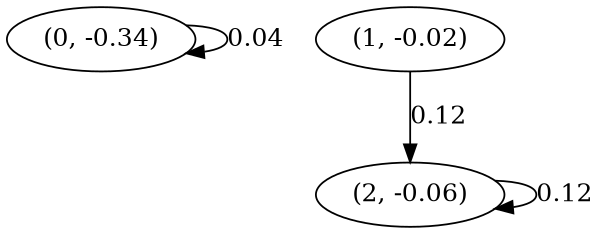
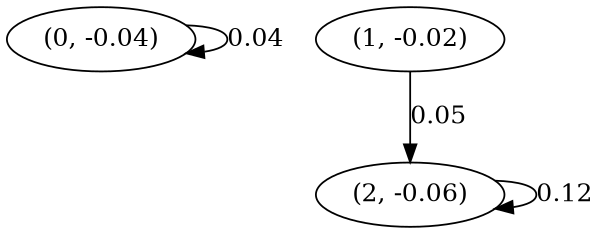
(101, 39) -> (101, 39)
(439, 117) -> (439, 117)
